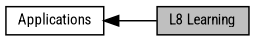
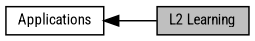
(203, 21) -> (203, 21)
